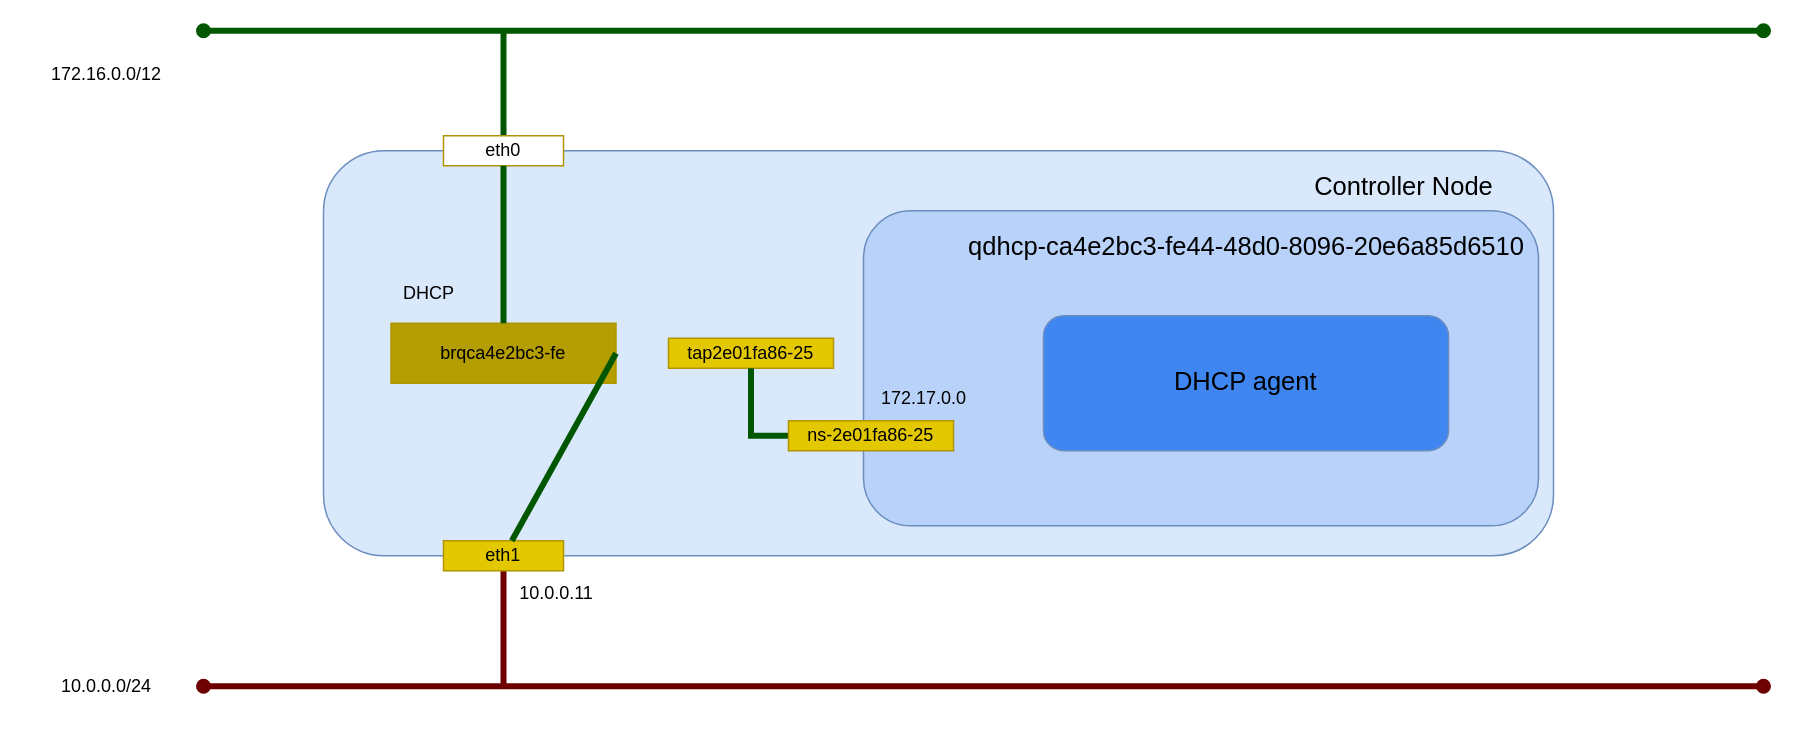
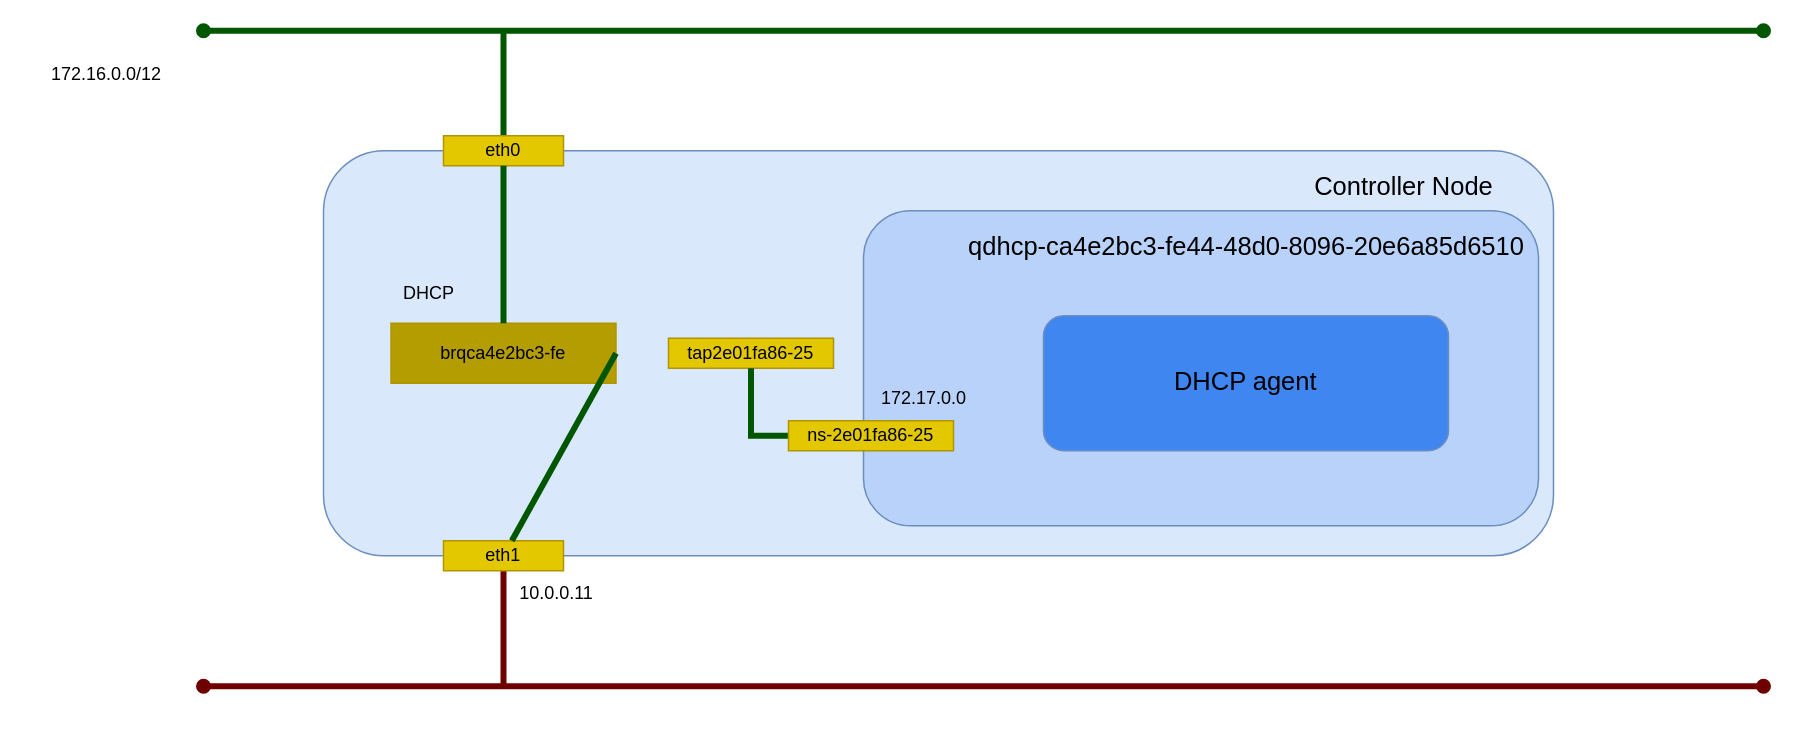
(503, 151) -> (503, 151)
(106, 686) -> none
